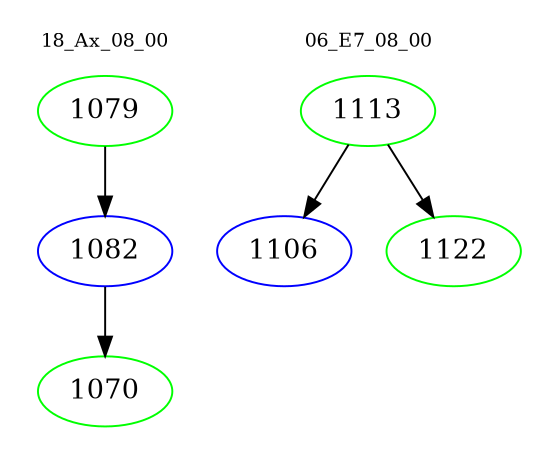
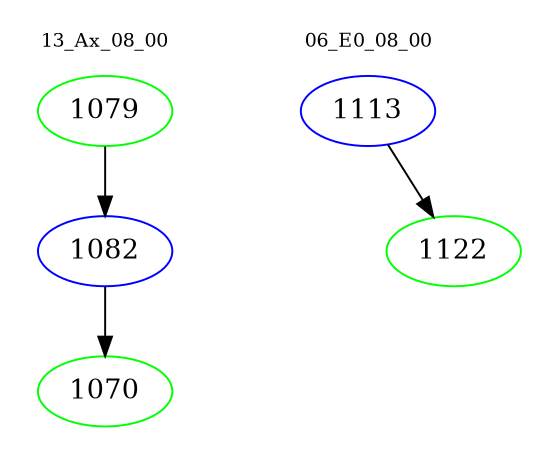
(105, 42) -> (105, 42)
(369, 42) -> (369, 42)
(368, 111) -> (368, 111)
(284, 251) -> none
